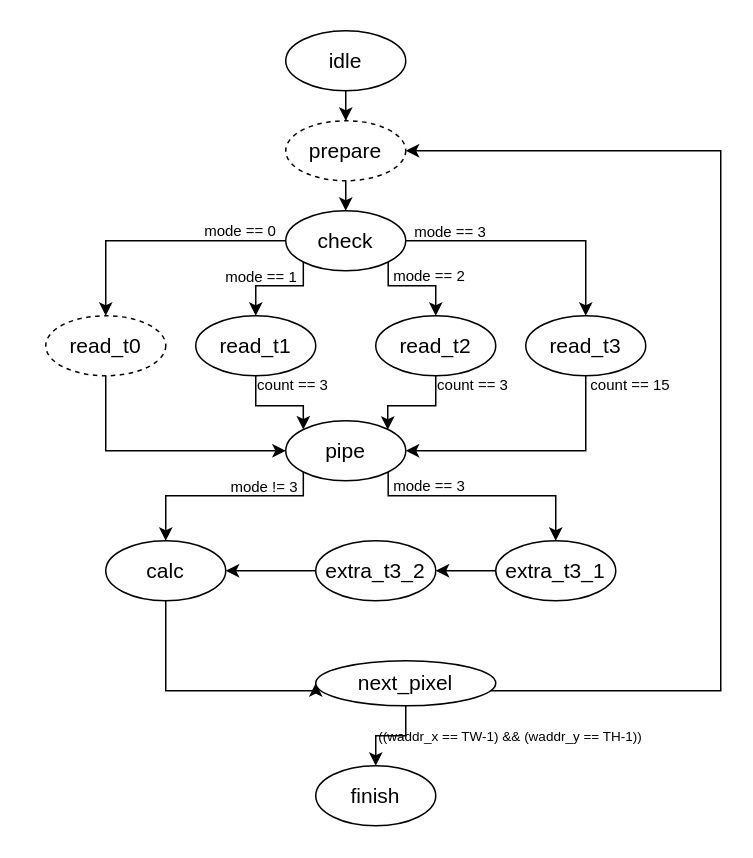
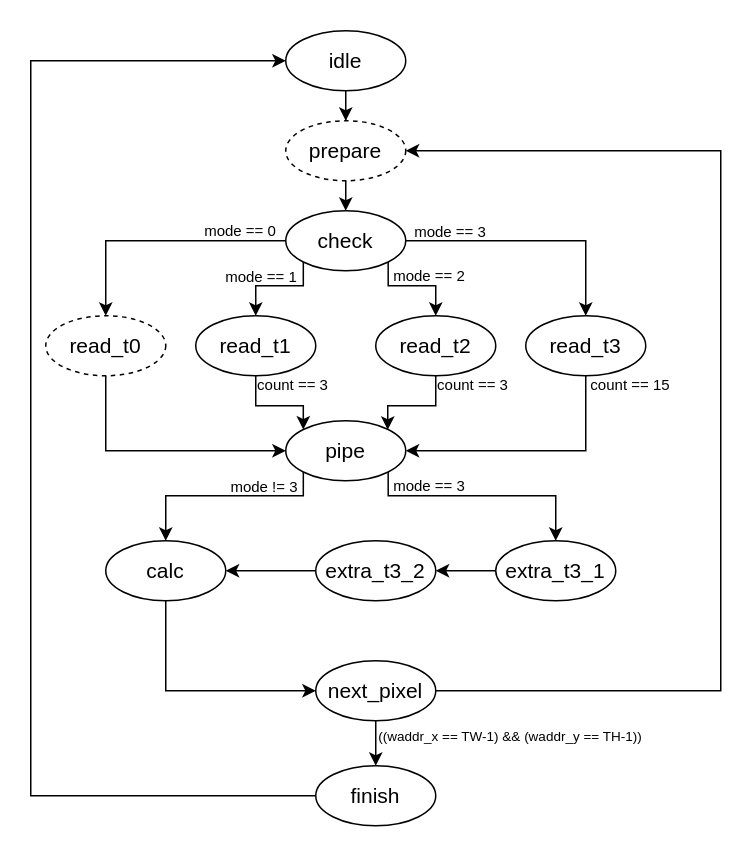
none -> (31, 449)
(406, 683) -> (376, 691)
